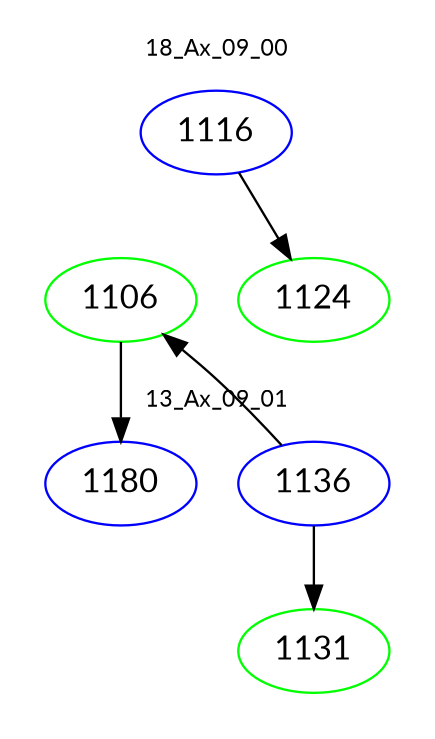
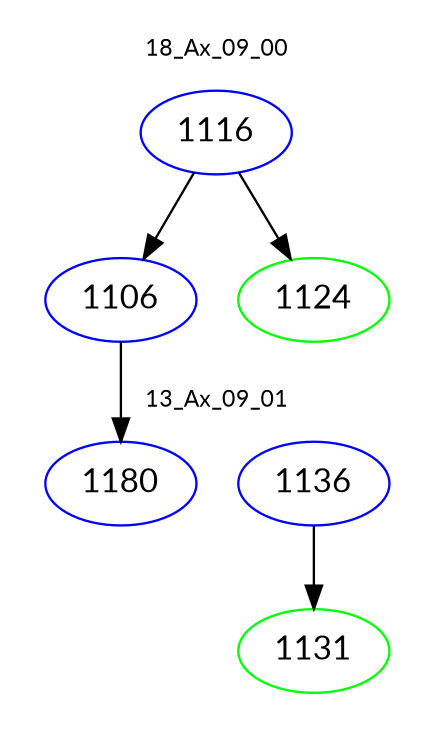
(121, 300) -> (121, 300)
(234, 396) -> (175, 206)
